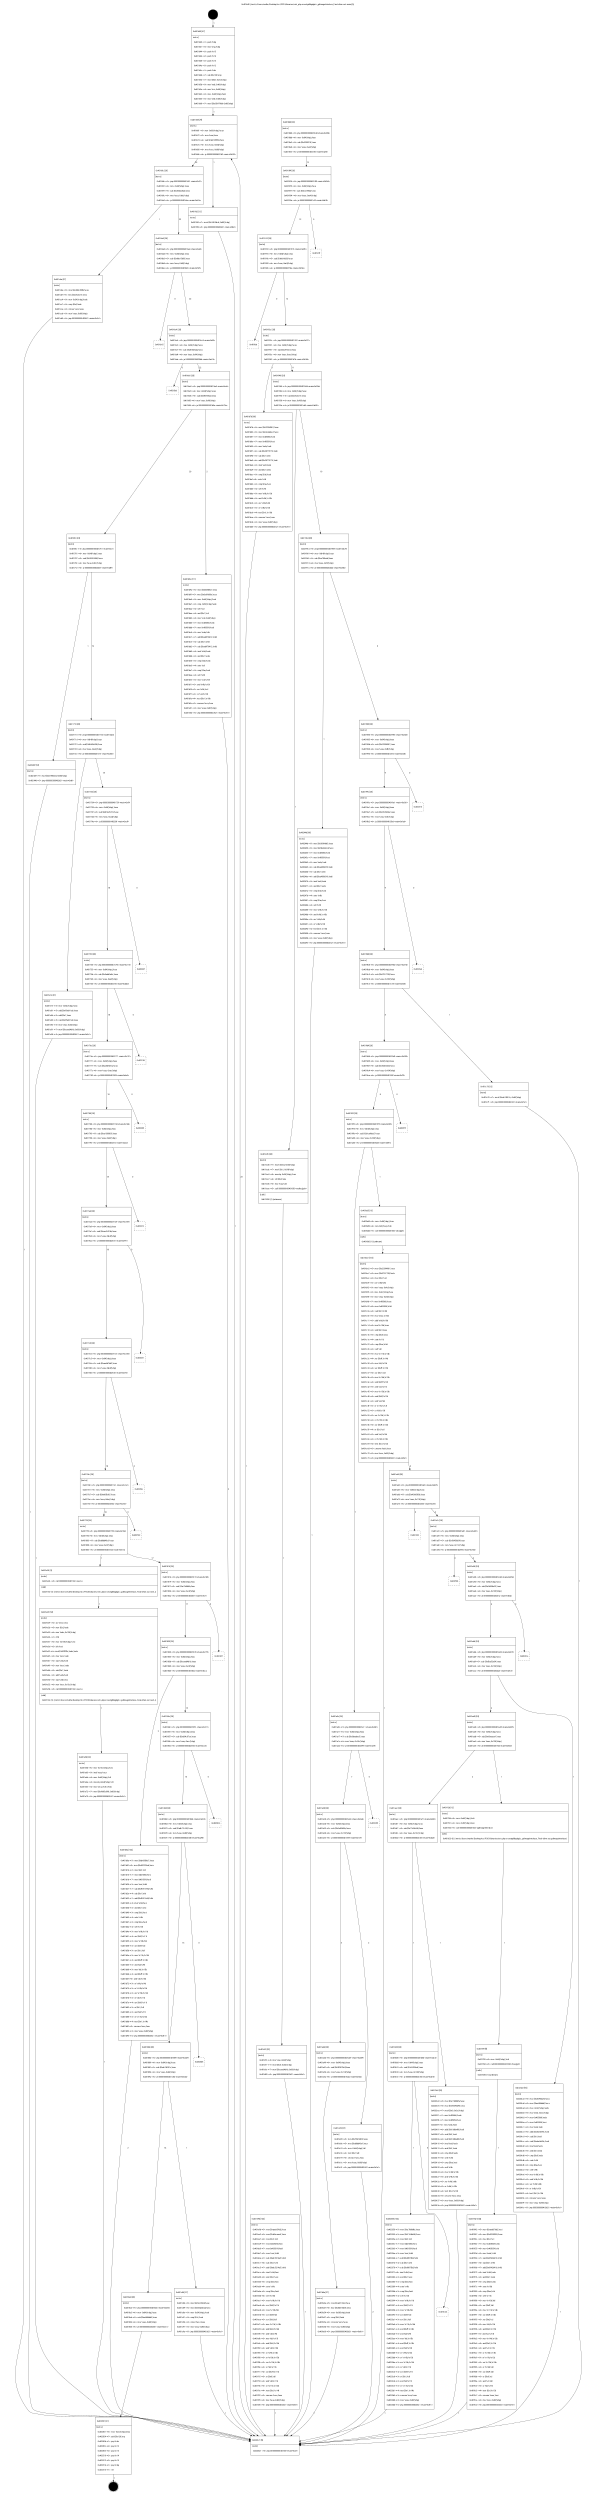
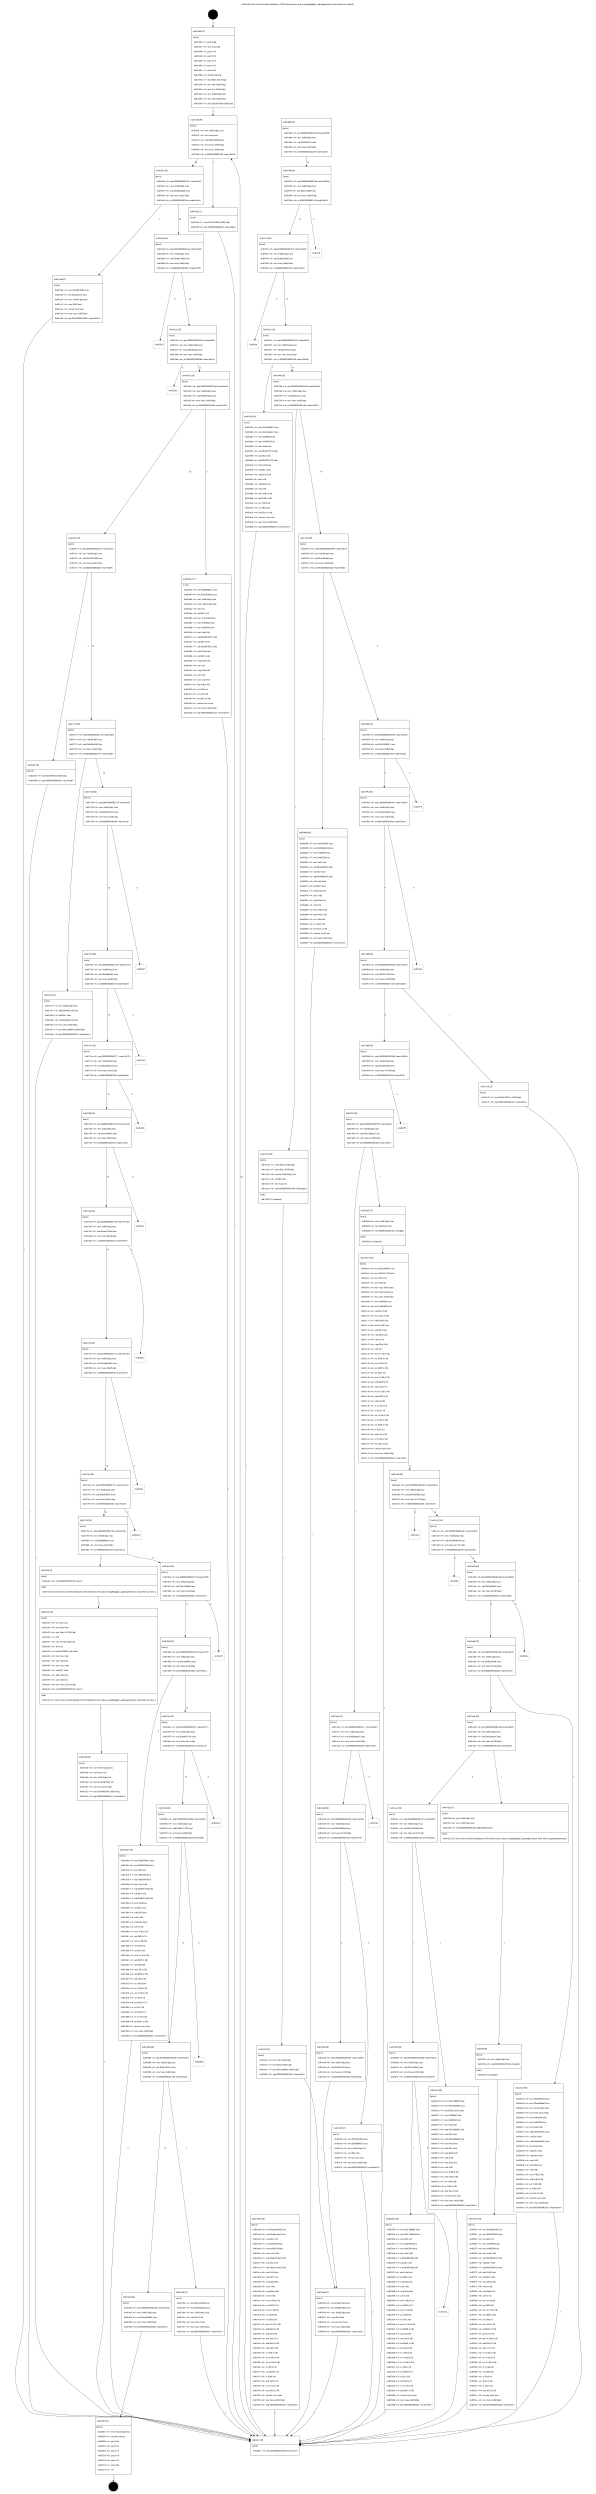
(377, 1094) -> none
(303, 2259) -> (319, 2182)
